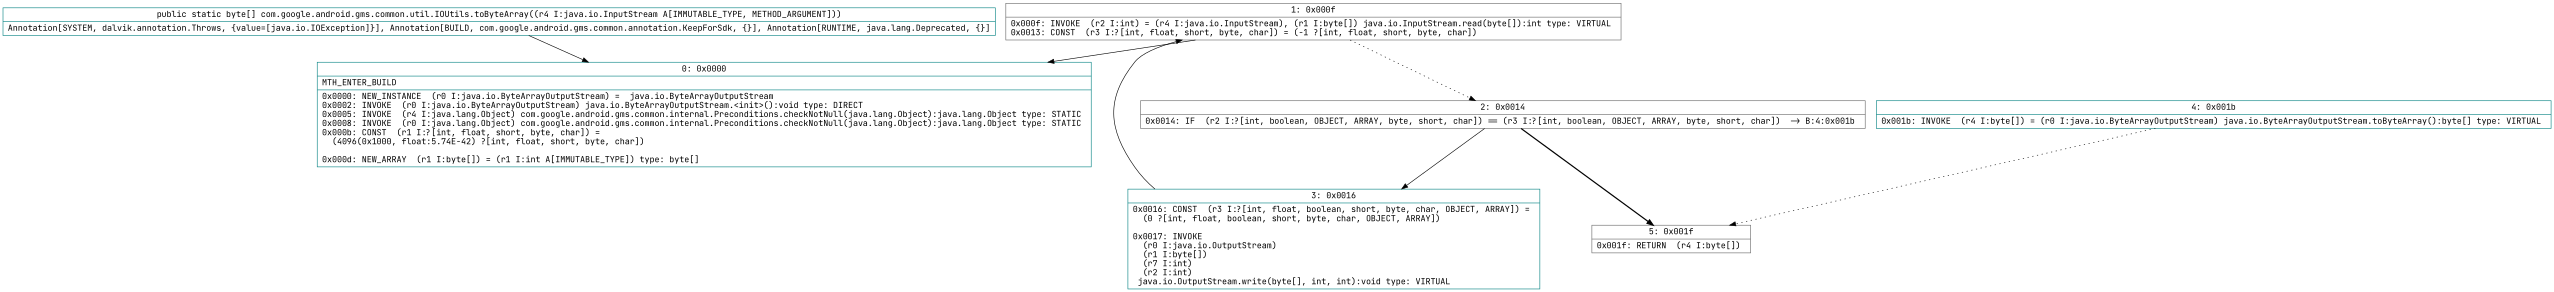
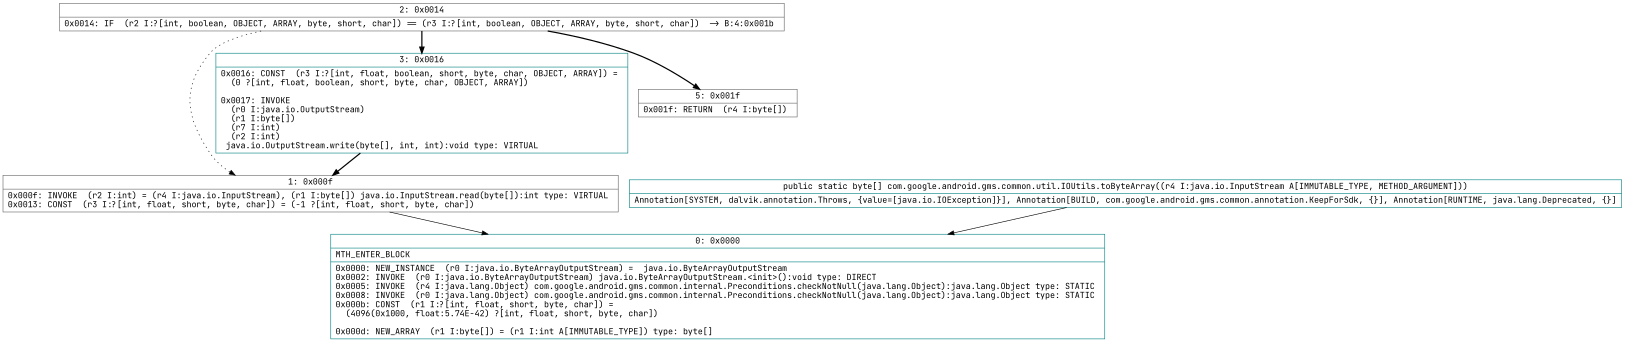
(1410, 69) -> (191, 89)
(359, 83) -> (373, 255)
(1114, 106) -> (349, 162)
(2214, 115) -> none
(1446, 157) -> (422, 39)
